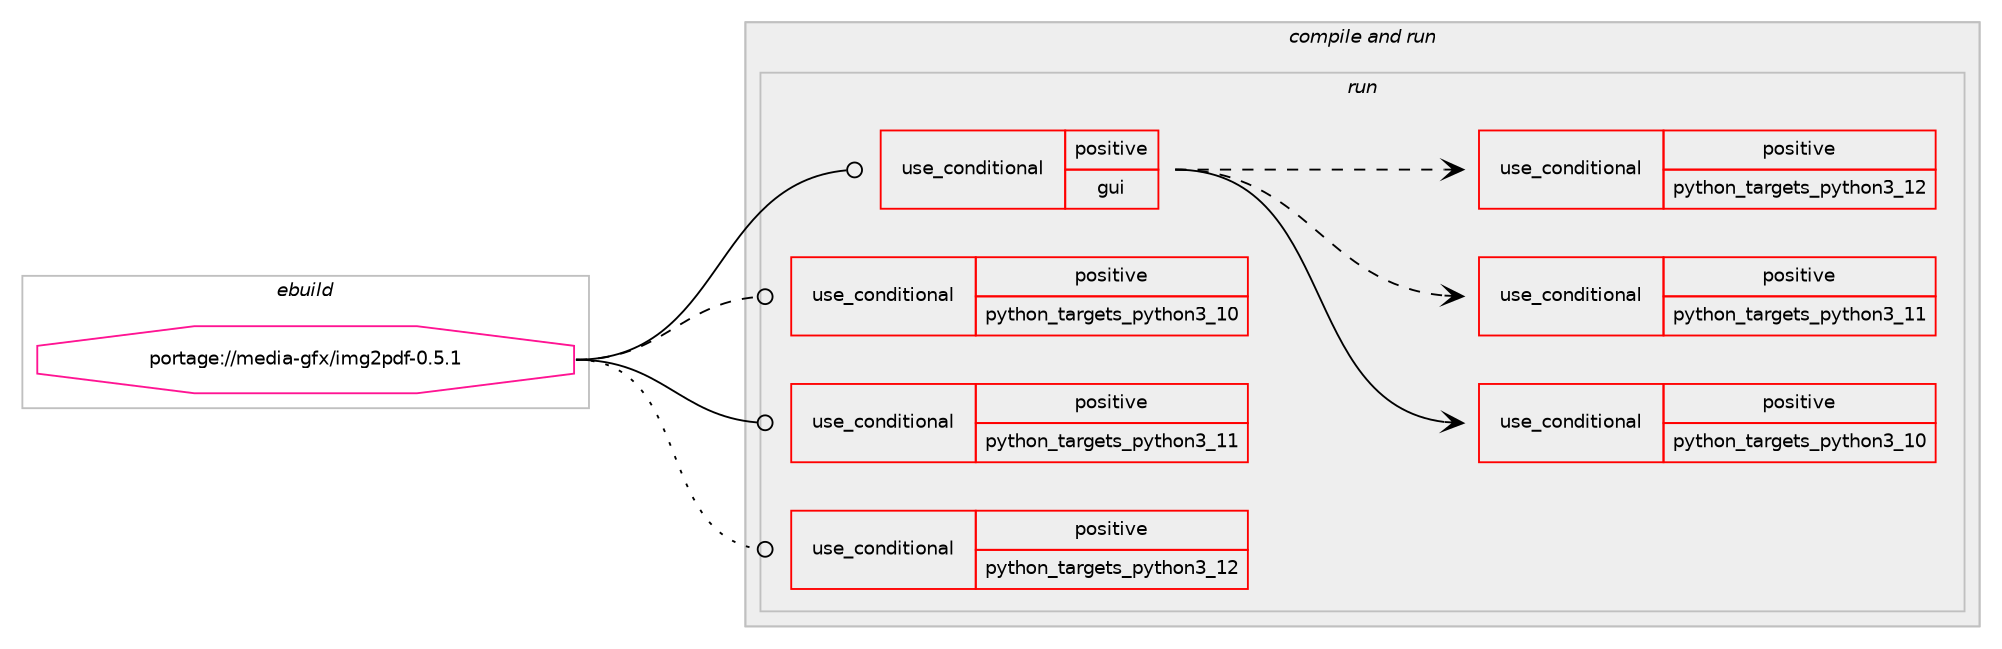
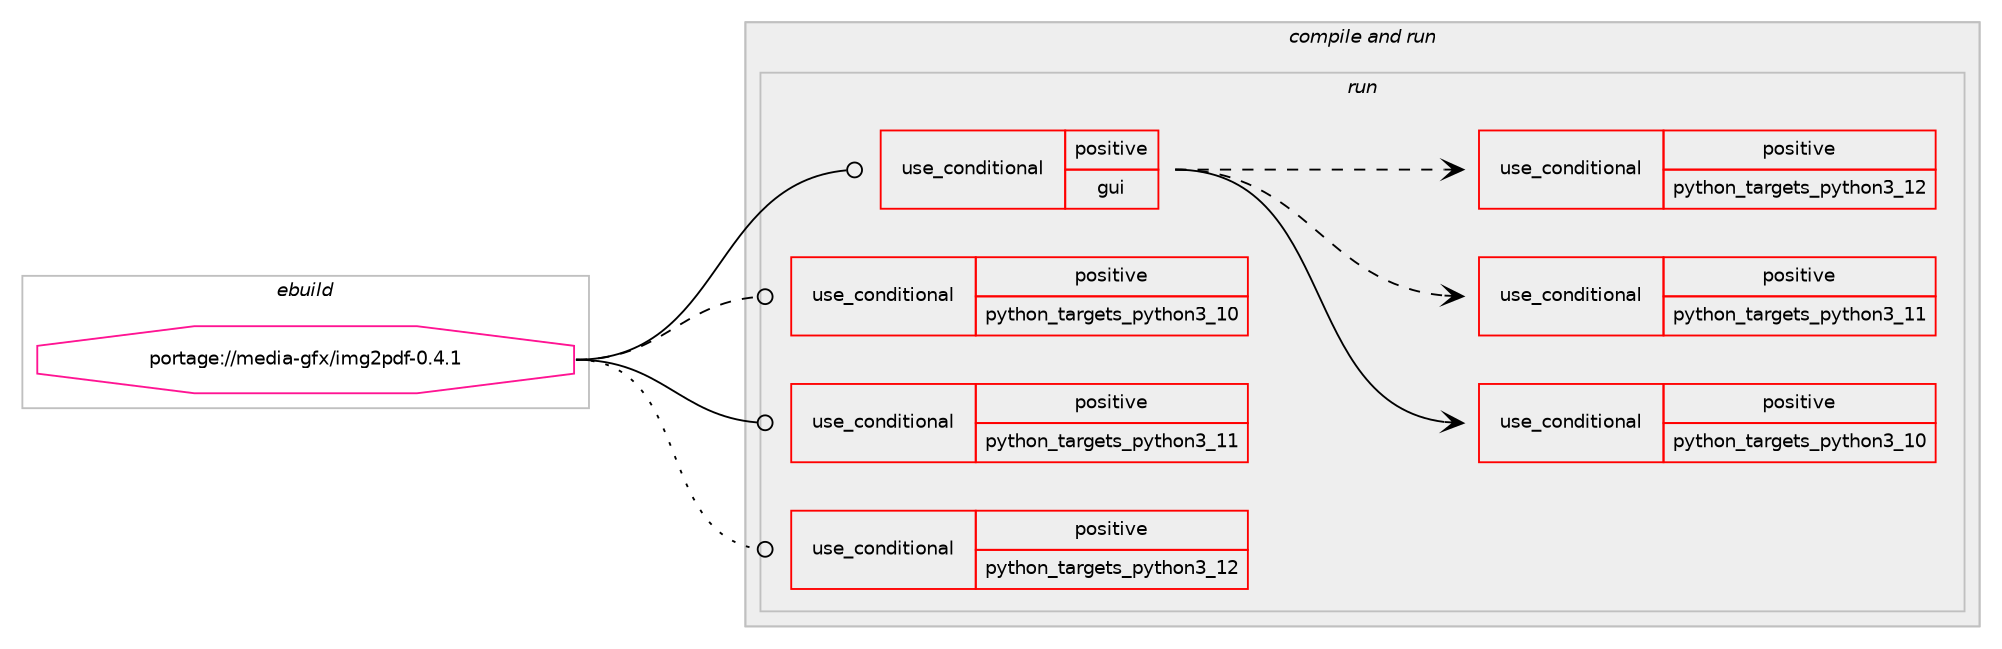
(306, 360) -> (306, 360)
